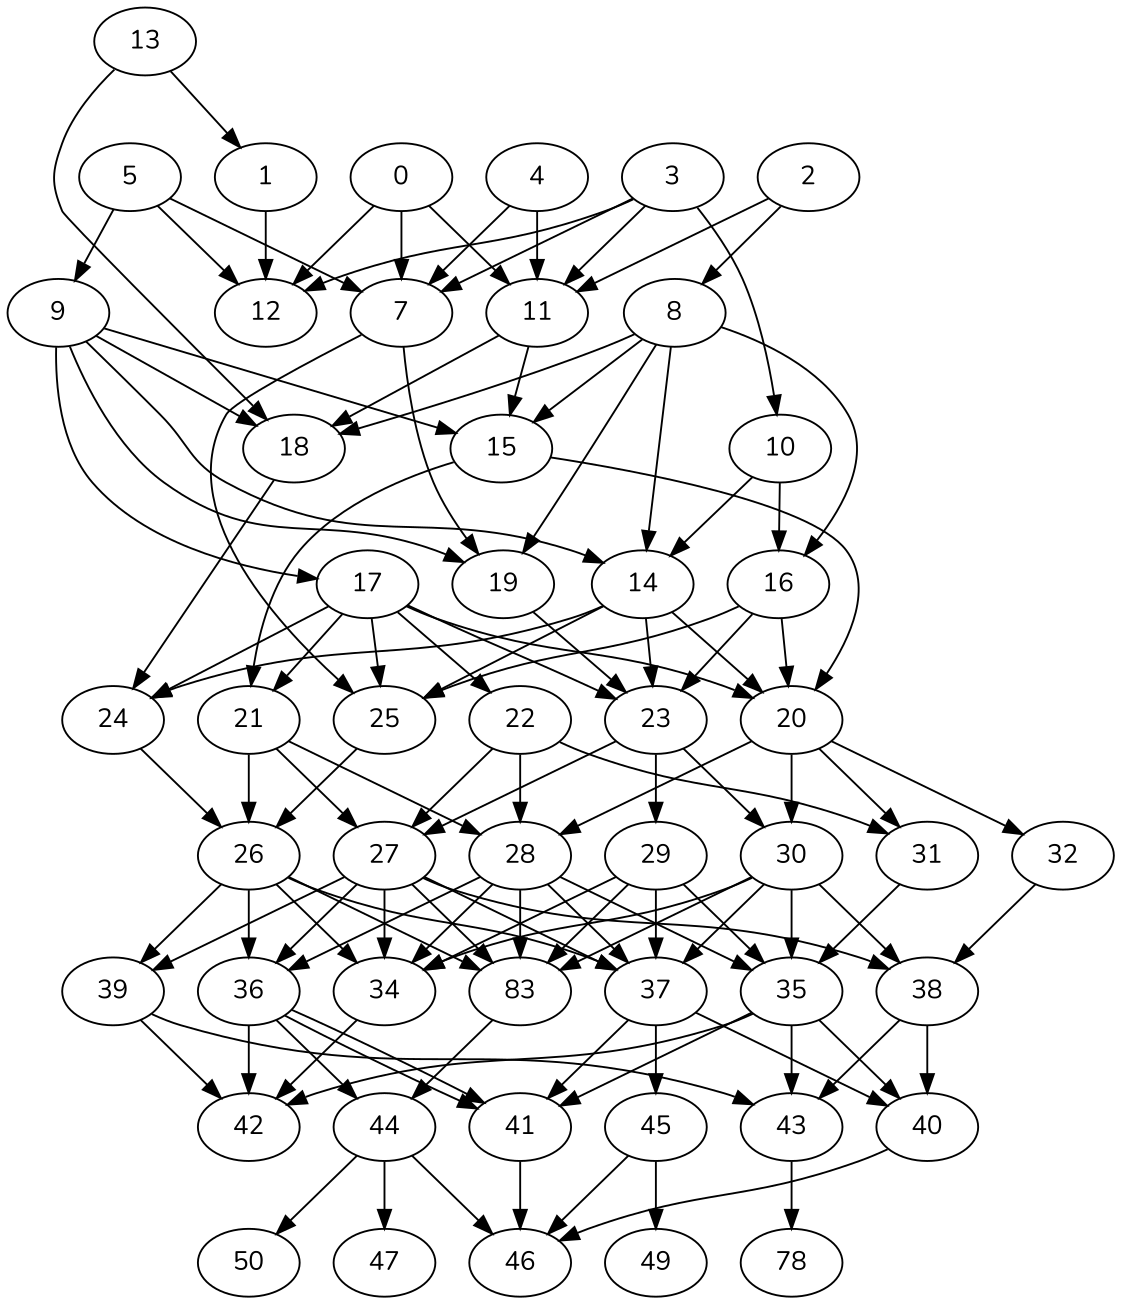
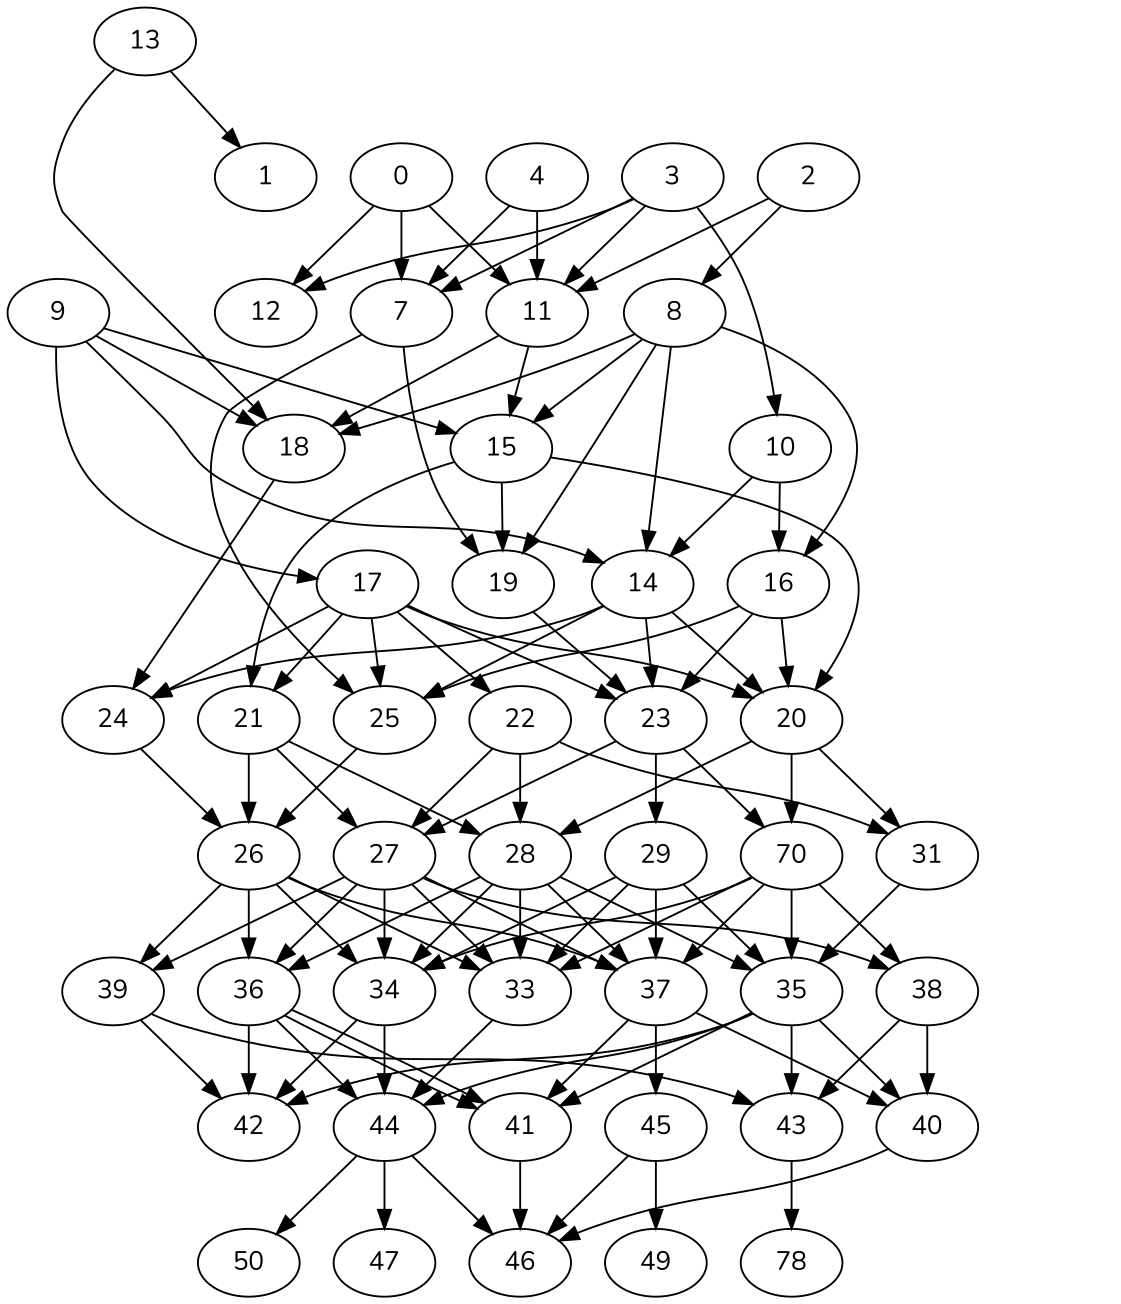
(130, 177) -> none
(266, 232) -> none
(199, 504) -> (502, 507)
(792, 856) -> (792, 856)
(1063, 856) -> none
(520, 991) -> (520, 991)
none -> (384, 1040)
none -> (519, 1073)
